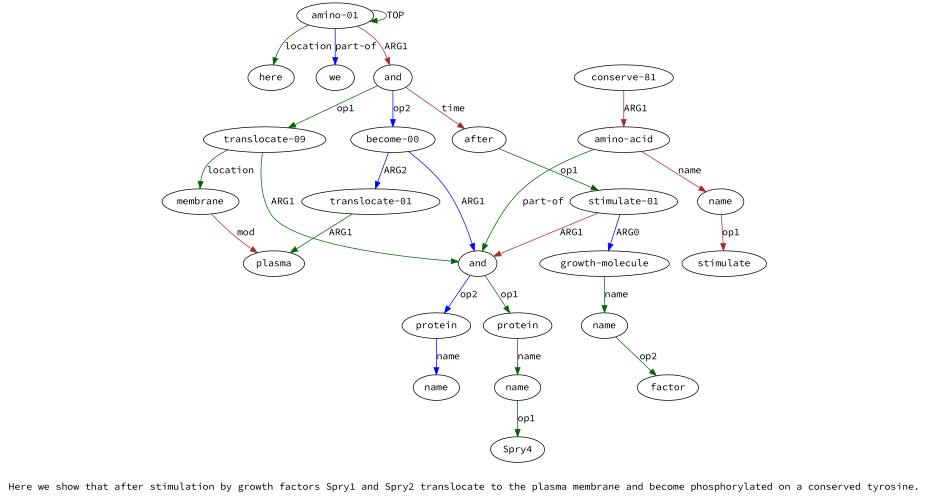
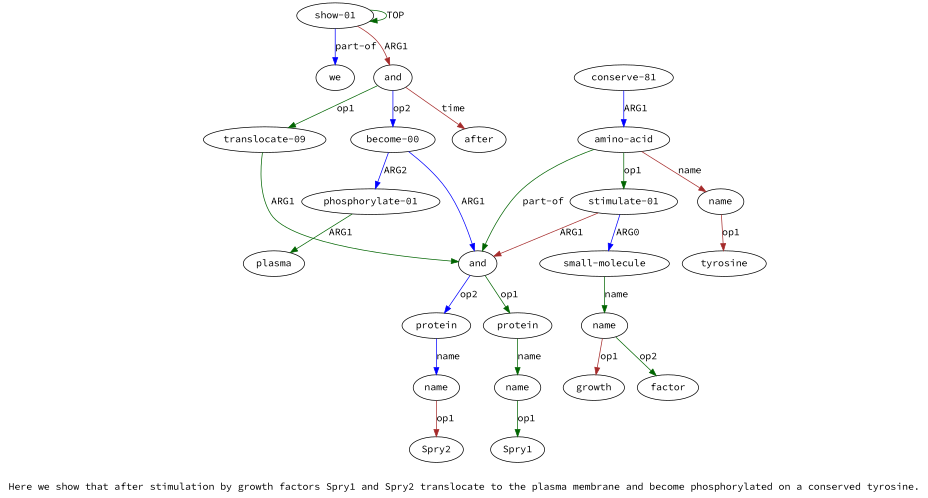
(335, 16) -> (335, 16)
(271, 78) -> none
(624, 105) -> (624, 105)
(543, 167) -> (624, 167)
(201, 202) -> none
(371, 202) -> (371, 202)
(605, 264) -> (605, 264)
(724, 264) -> (724, 264)
none -> (594, 388)
none -> (436, 450)
(518, 450) -> (518, 450)
